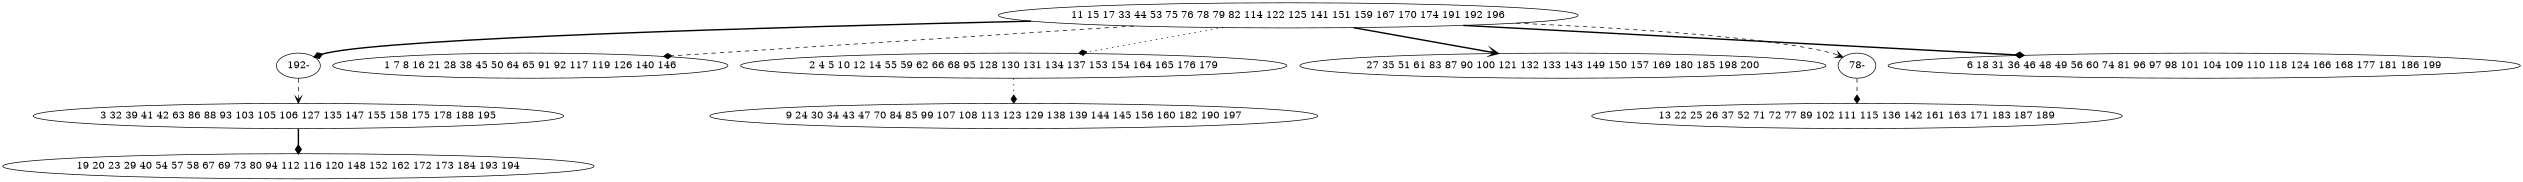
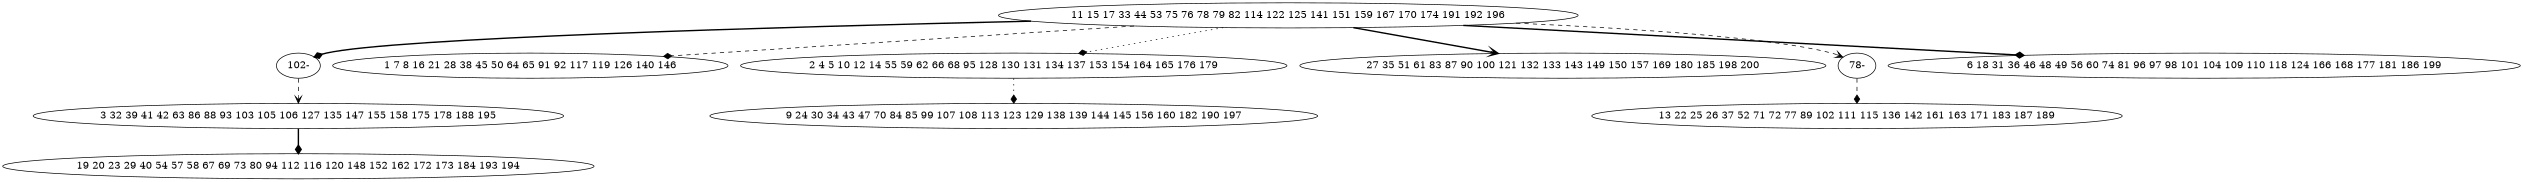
(298, 66) -> (298, 66)
